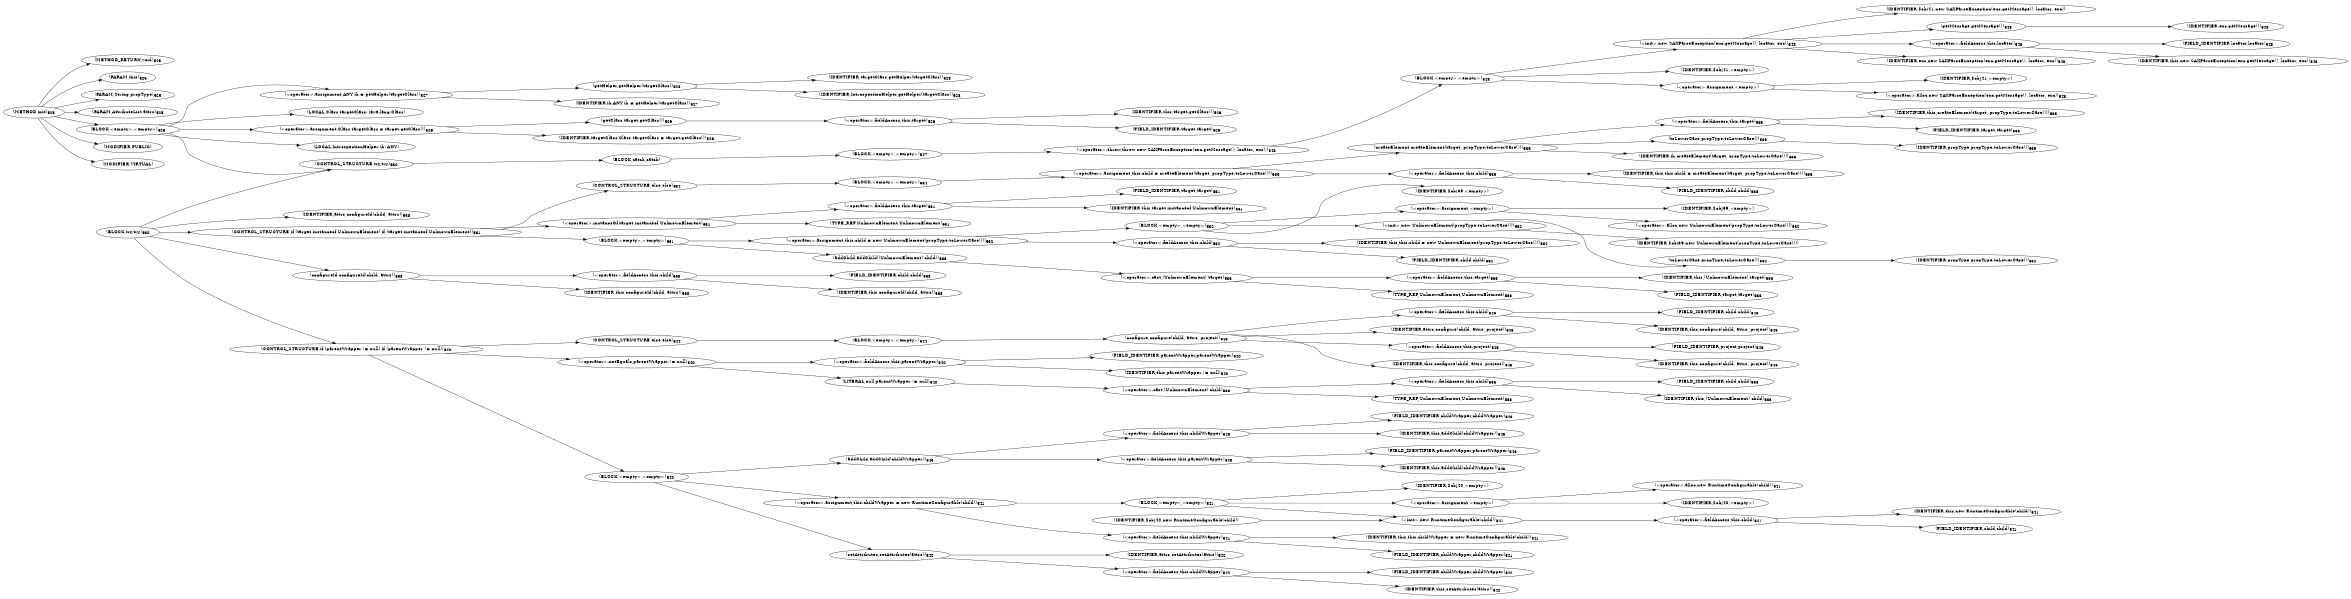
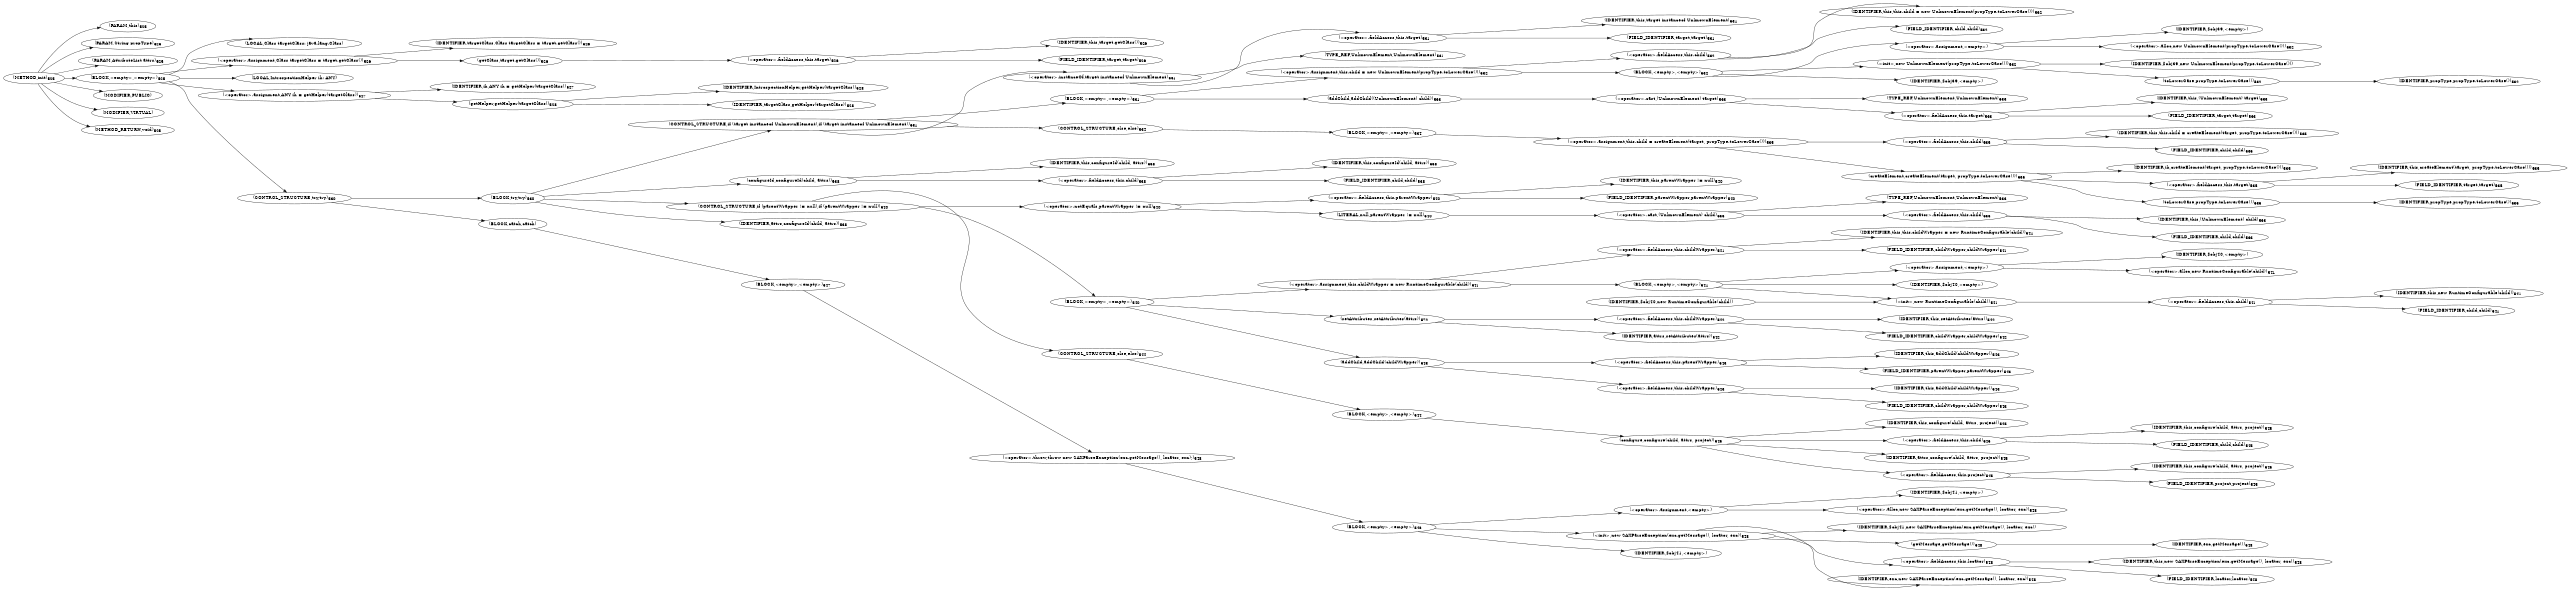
(232, 194) -> (415, 198)
(930, 555) -> (1424, 319)
